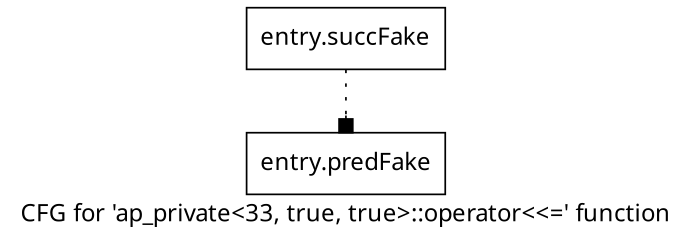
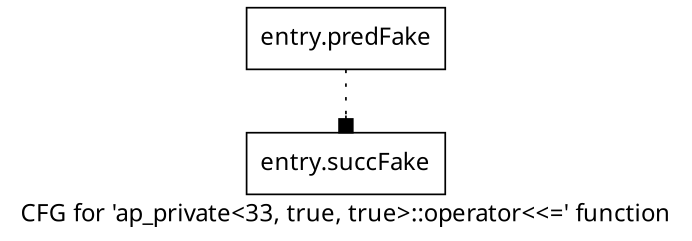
(346, 93) -> (346, 93)
